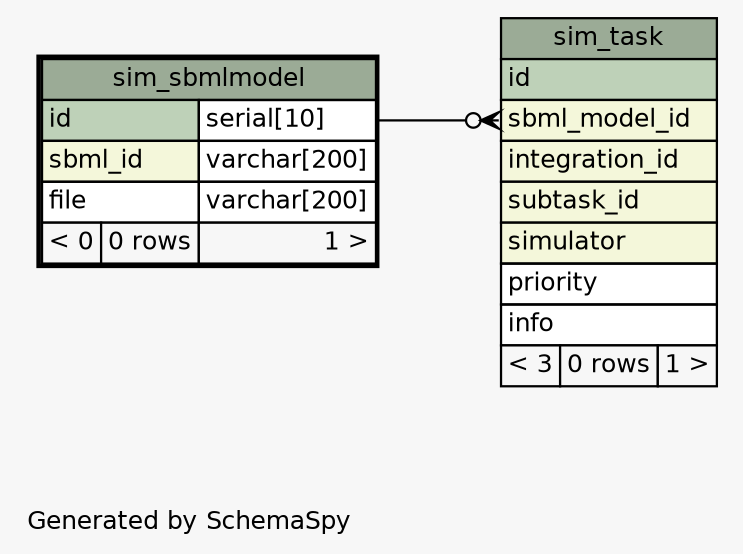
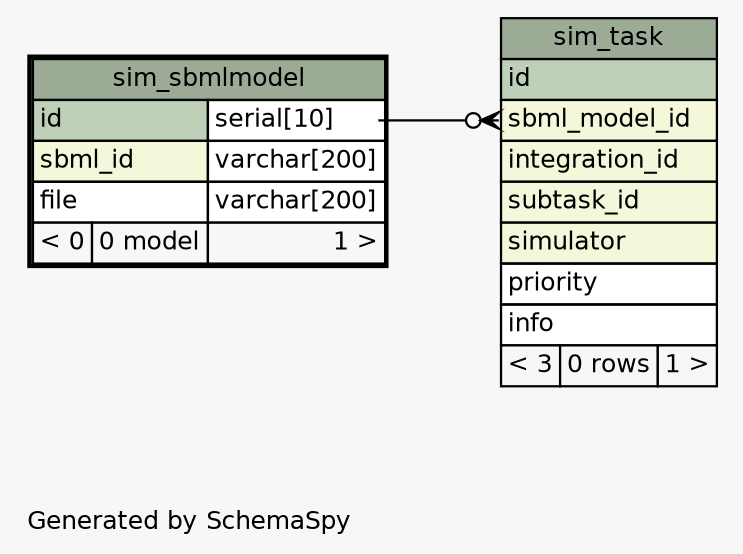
(150, 242) -> (150, 242)
